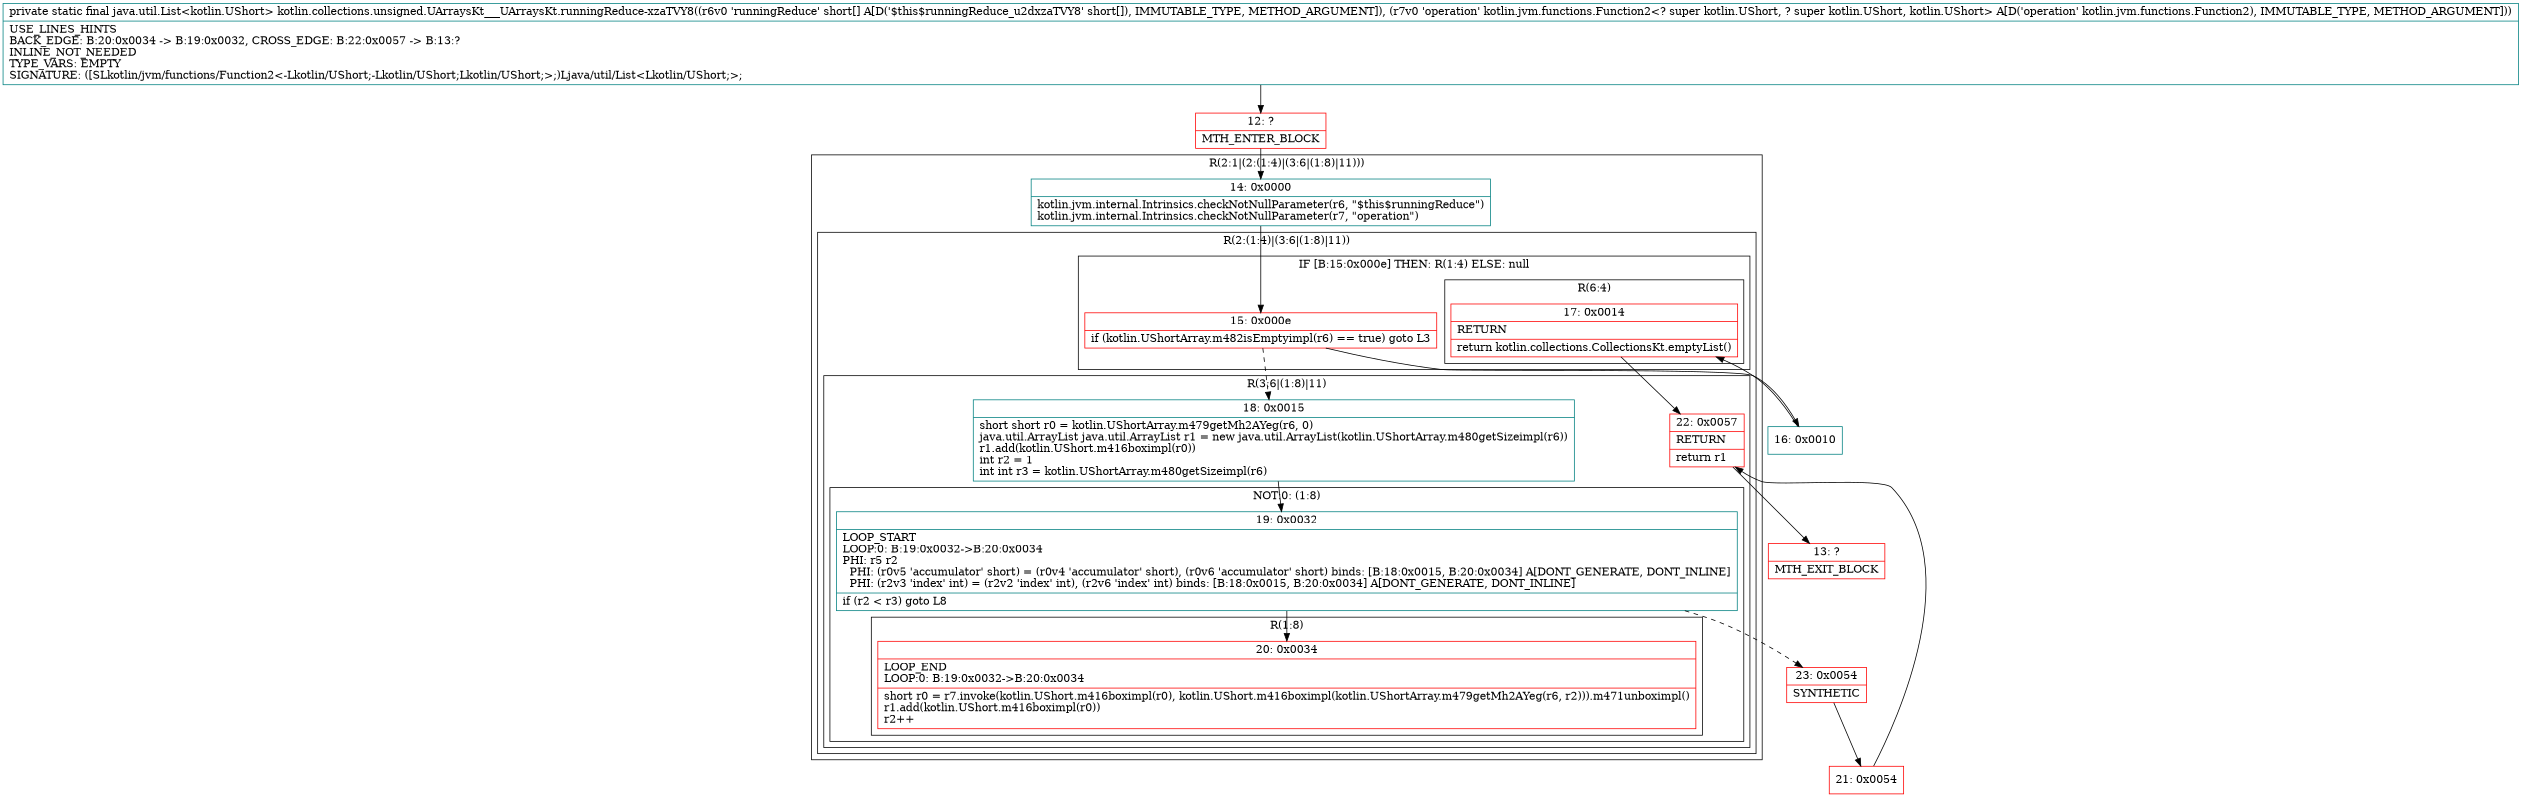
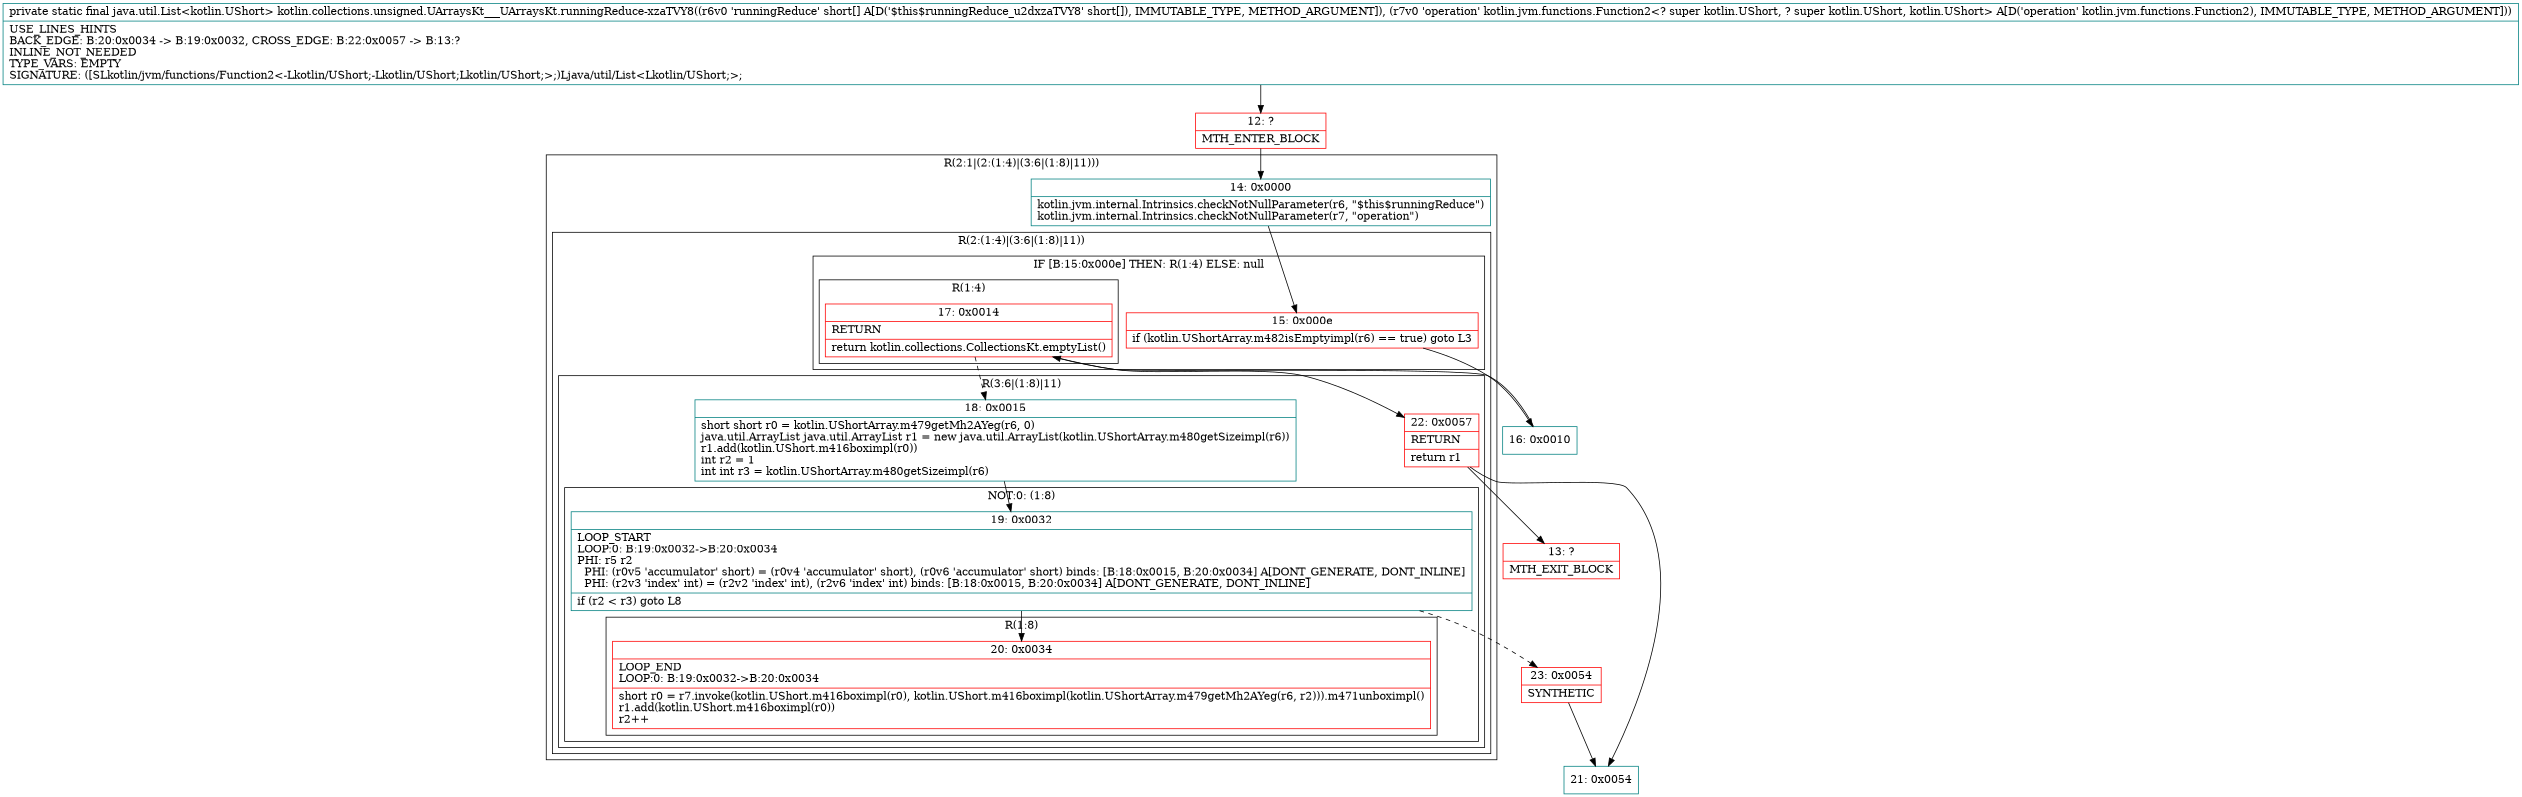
(1594, 289) -> (969, 289)
(1265, 365) -> (981, 381)
(1922, 551) -> (1655, 543)
(1866, 780) -> (1601, 780)
